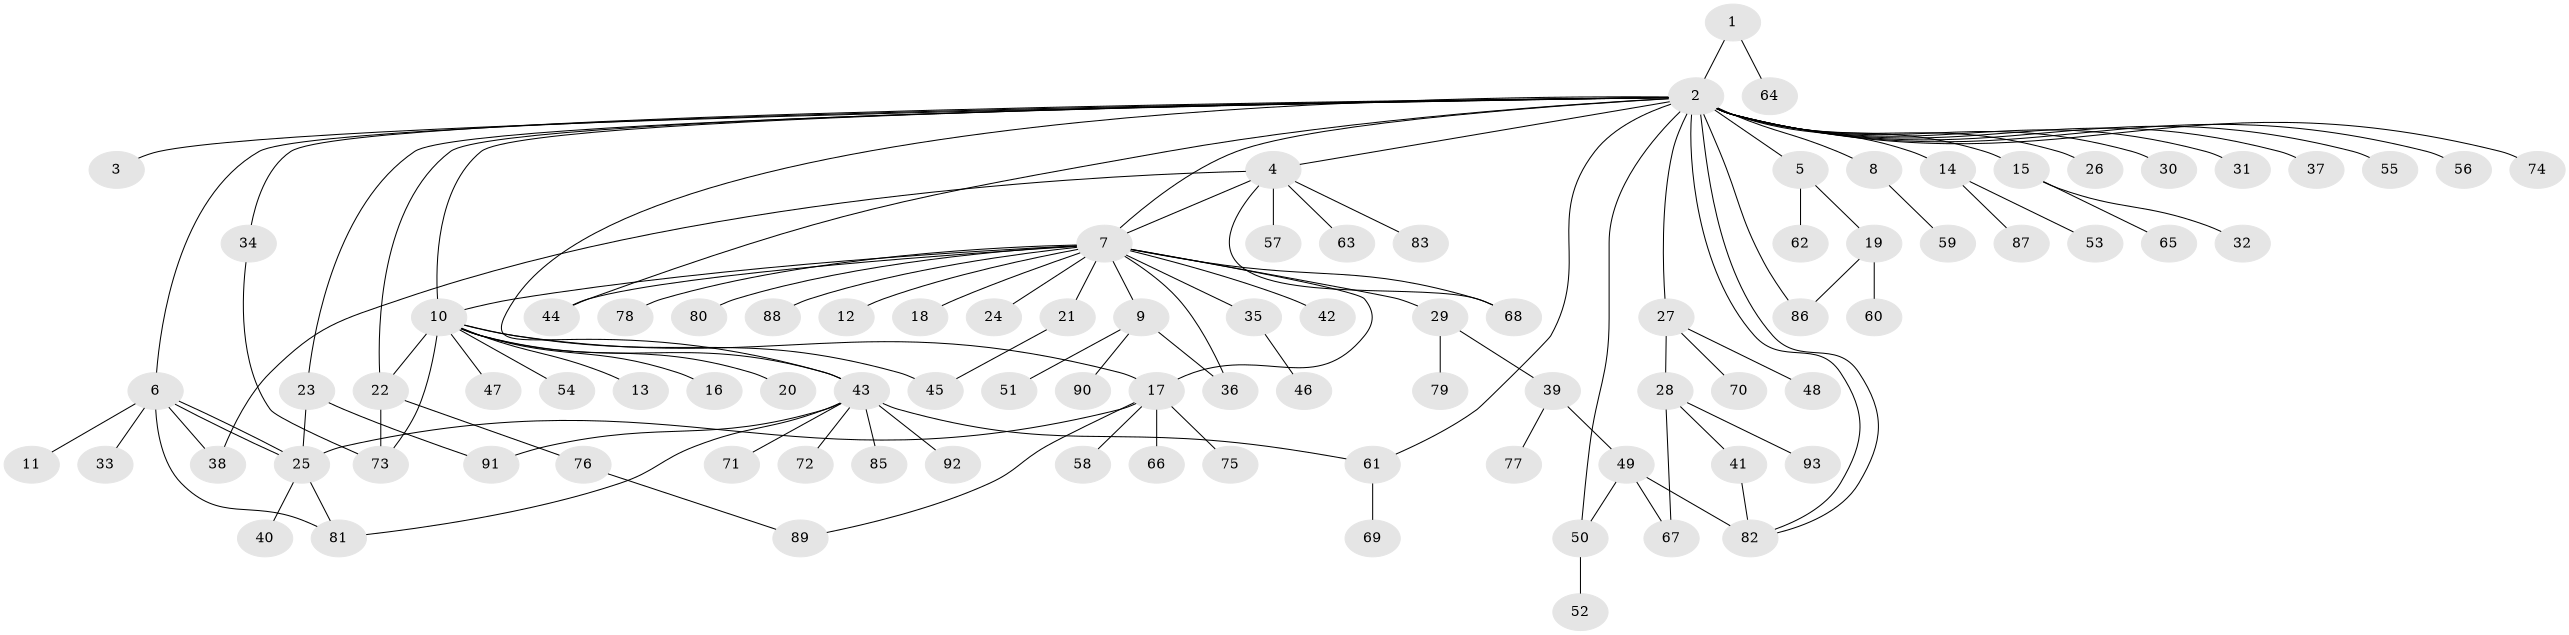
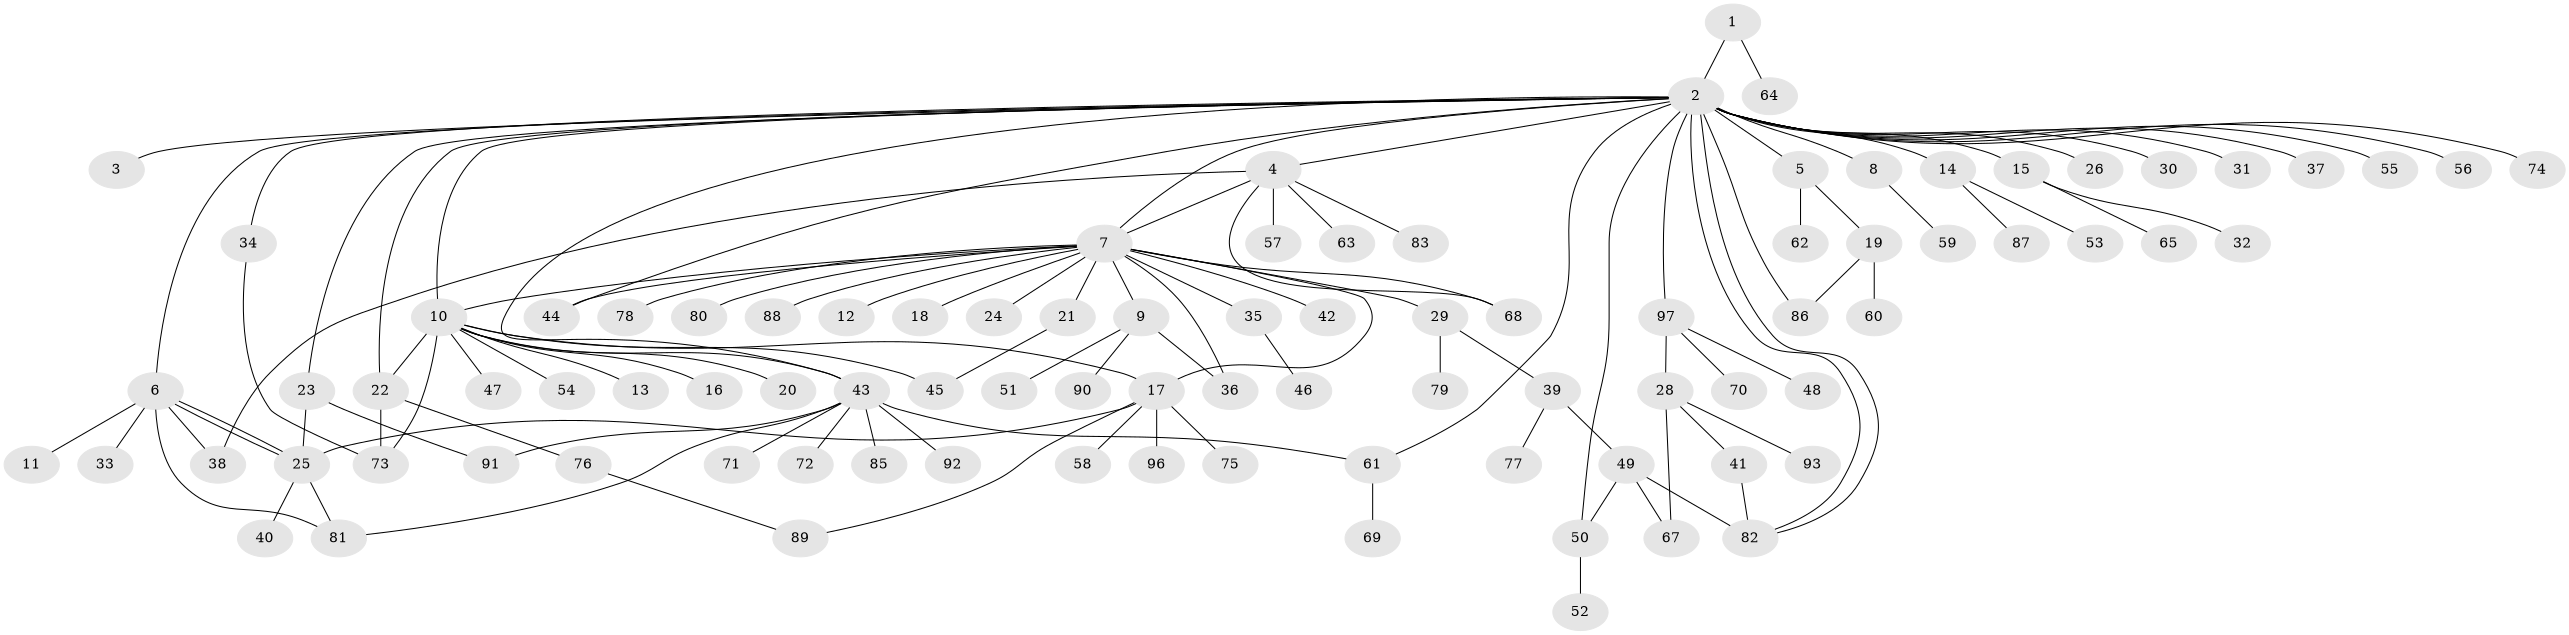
(1666, 317) -> (1666, 317)
(1157, 465) -> (1157, 465)
